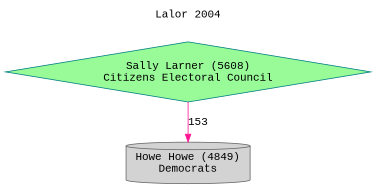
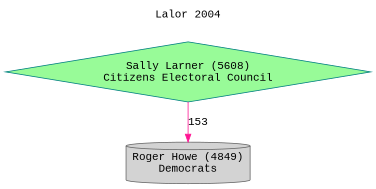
(188, 163) -> (188, 163)
